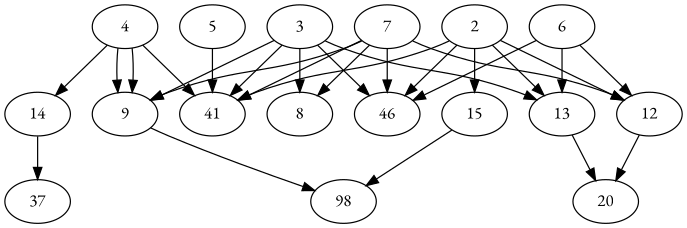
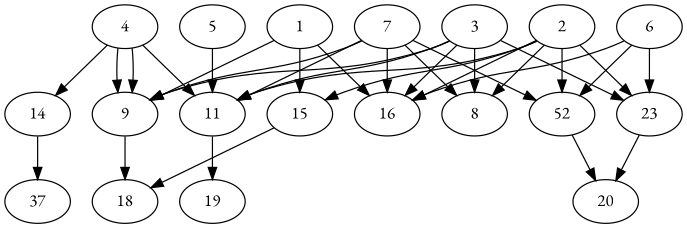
none -> (300, 27)
none -> (523, 66)
(212, 114) -> (212, 114)
(387, 114) -> (387, 114)
(562, 114) -> (649, 114)
(649, 114) -> (562, 114)
none -> (212, 202)
(344, 202) -> (125, 202)
